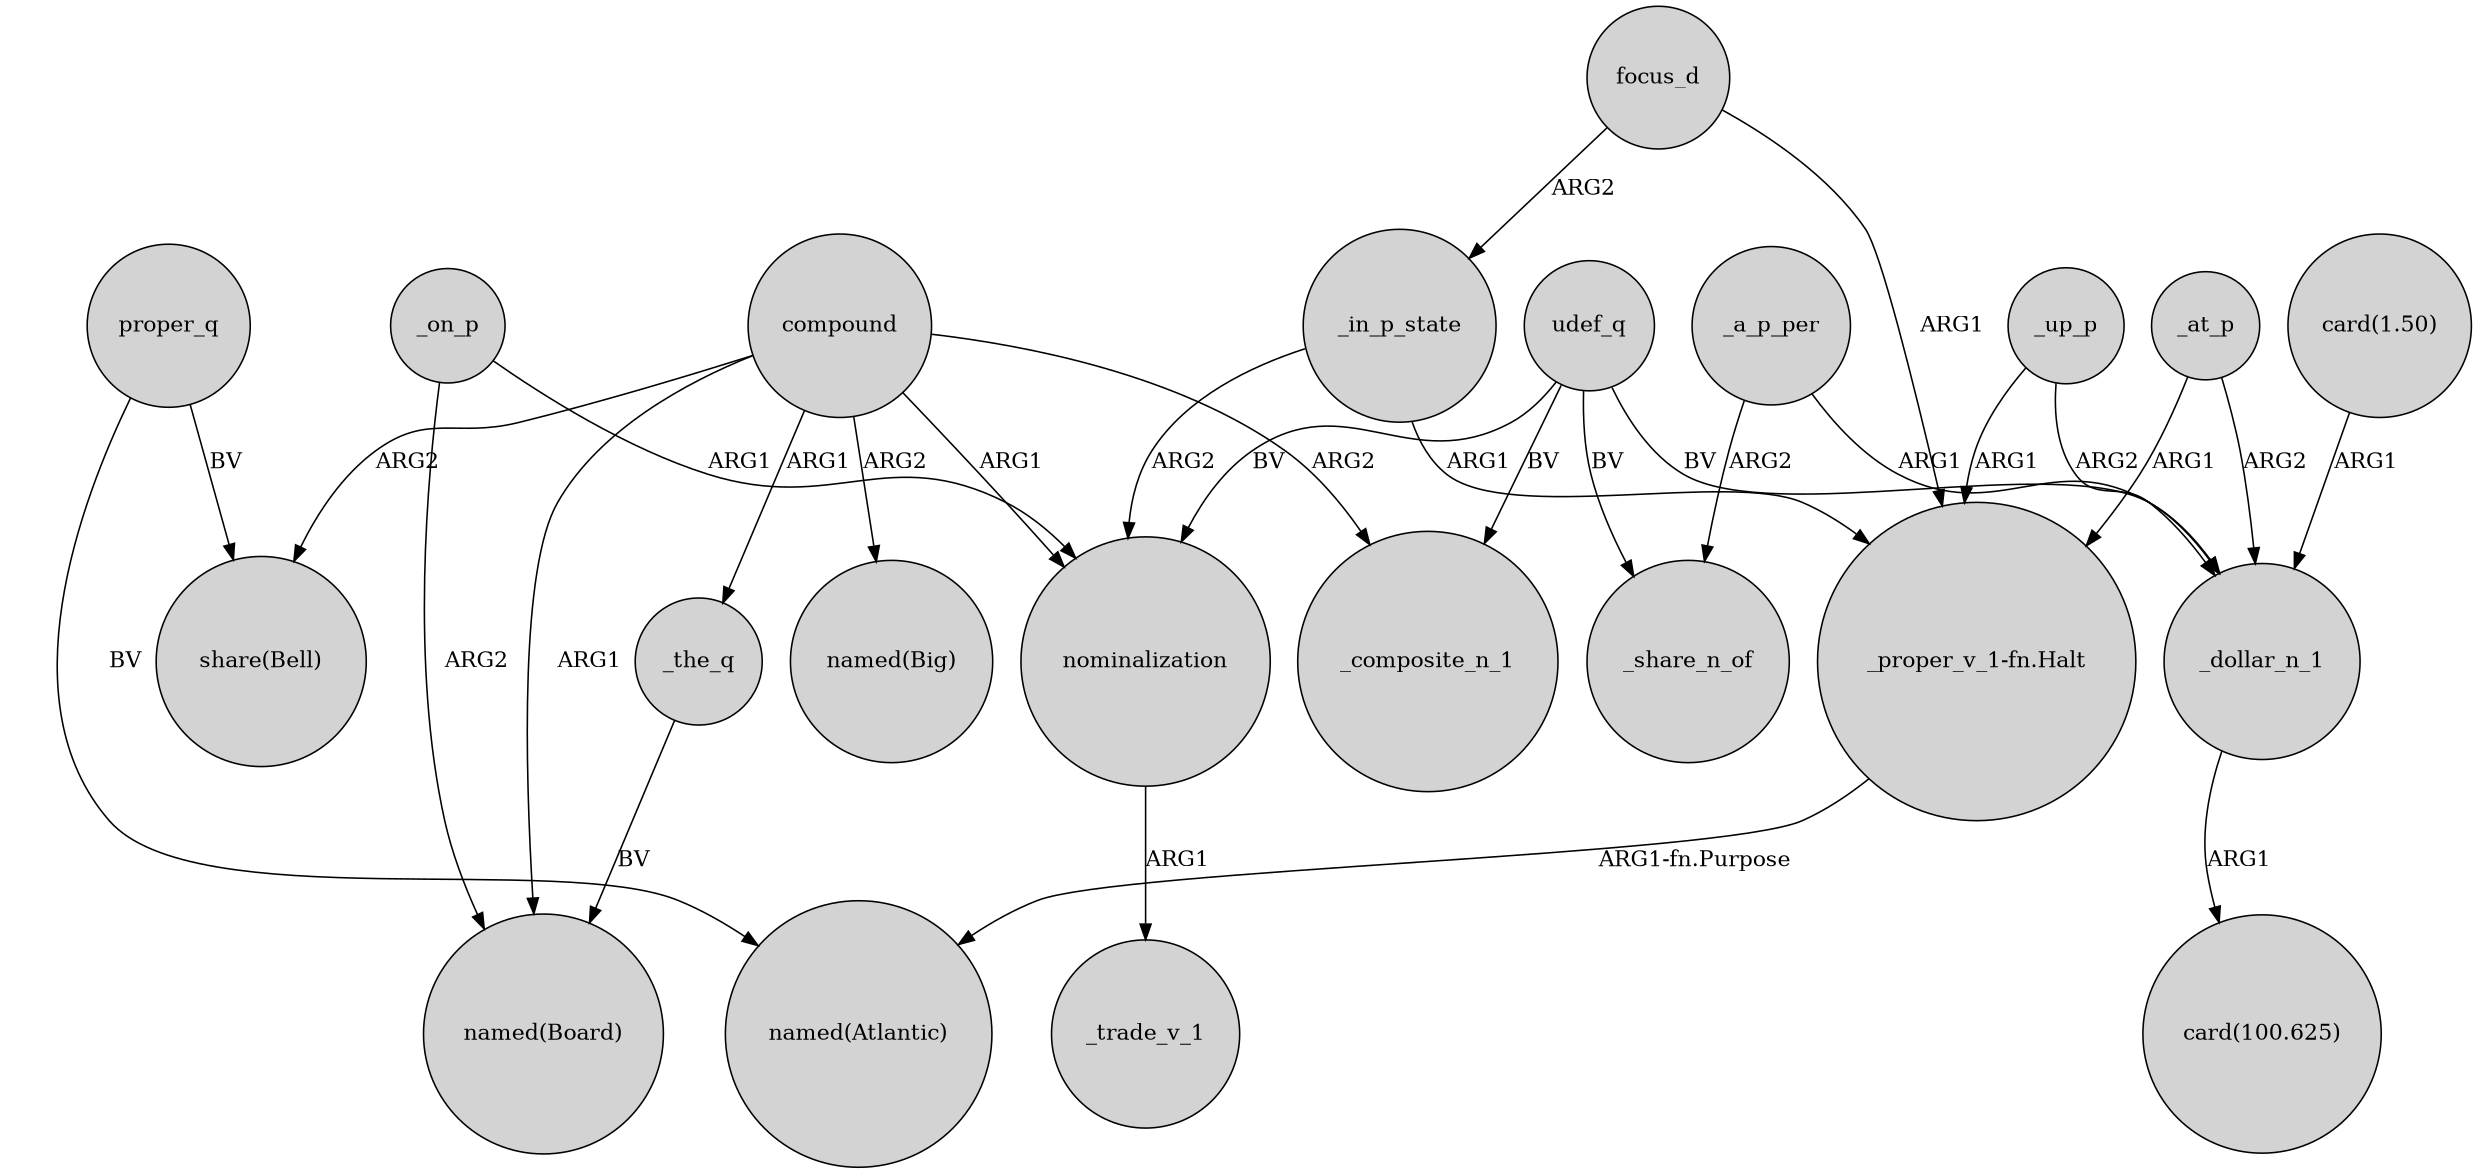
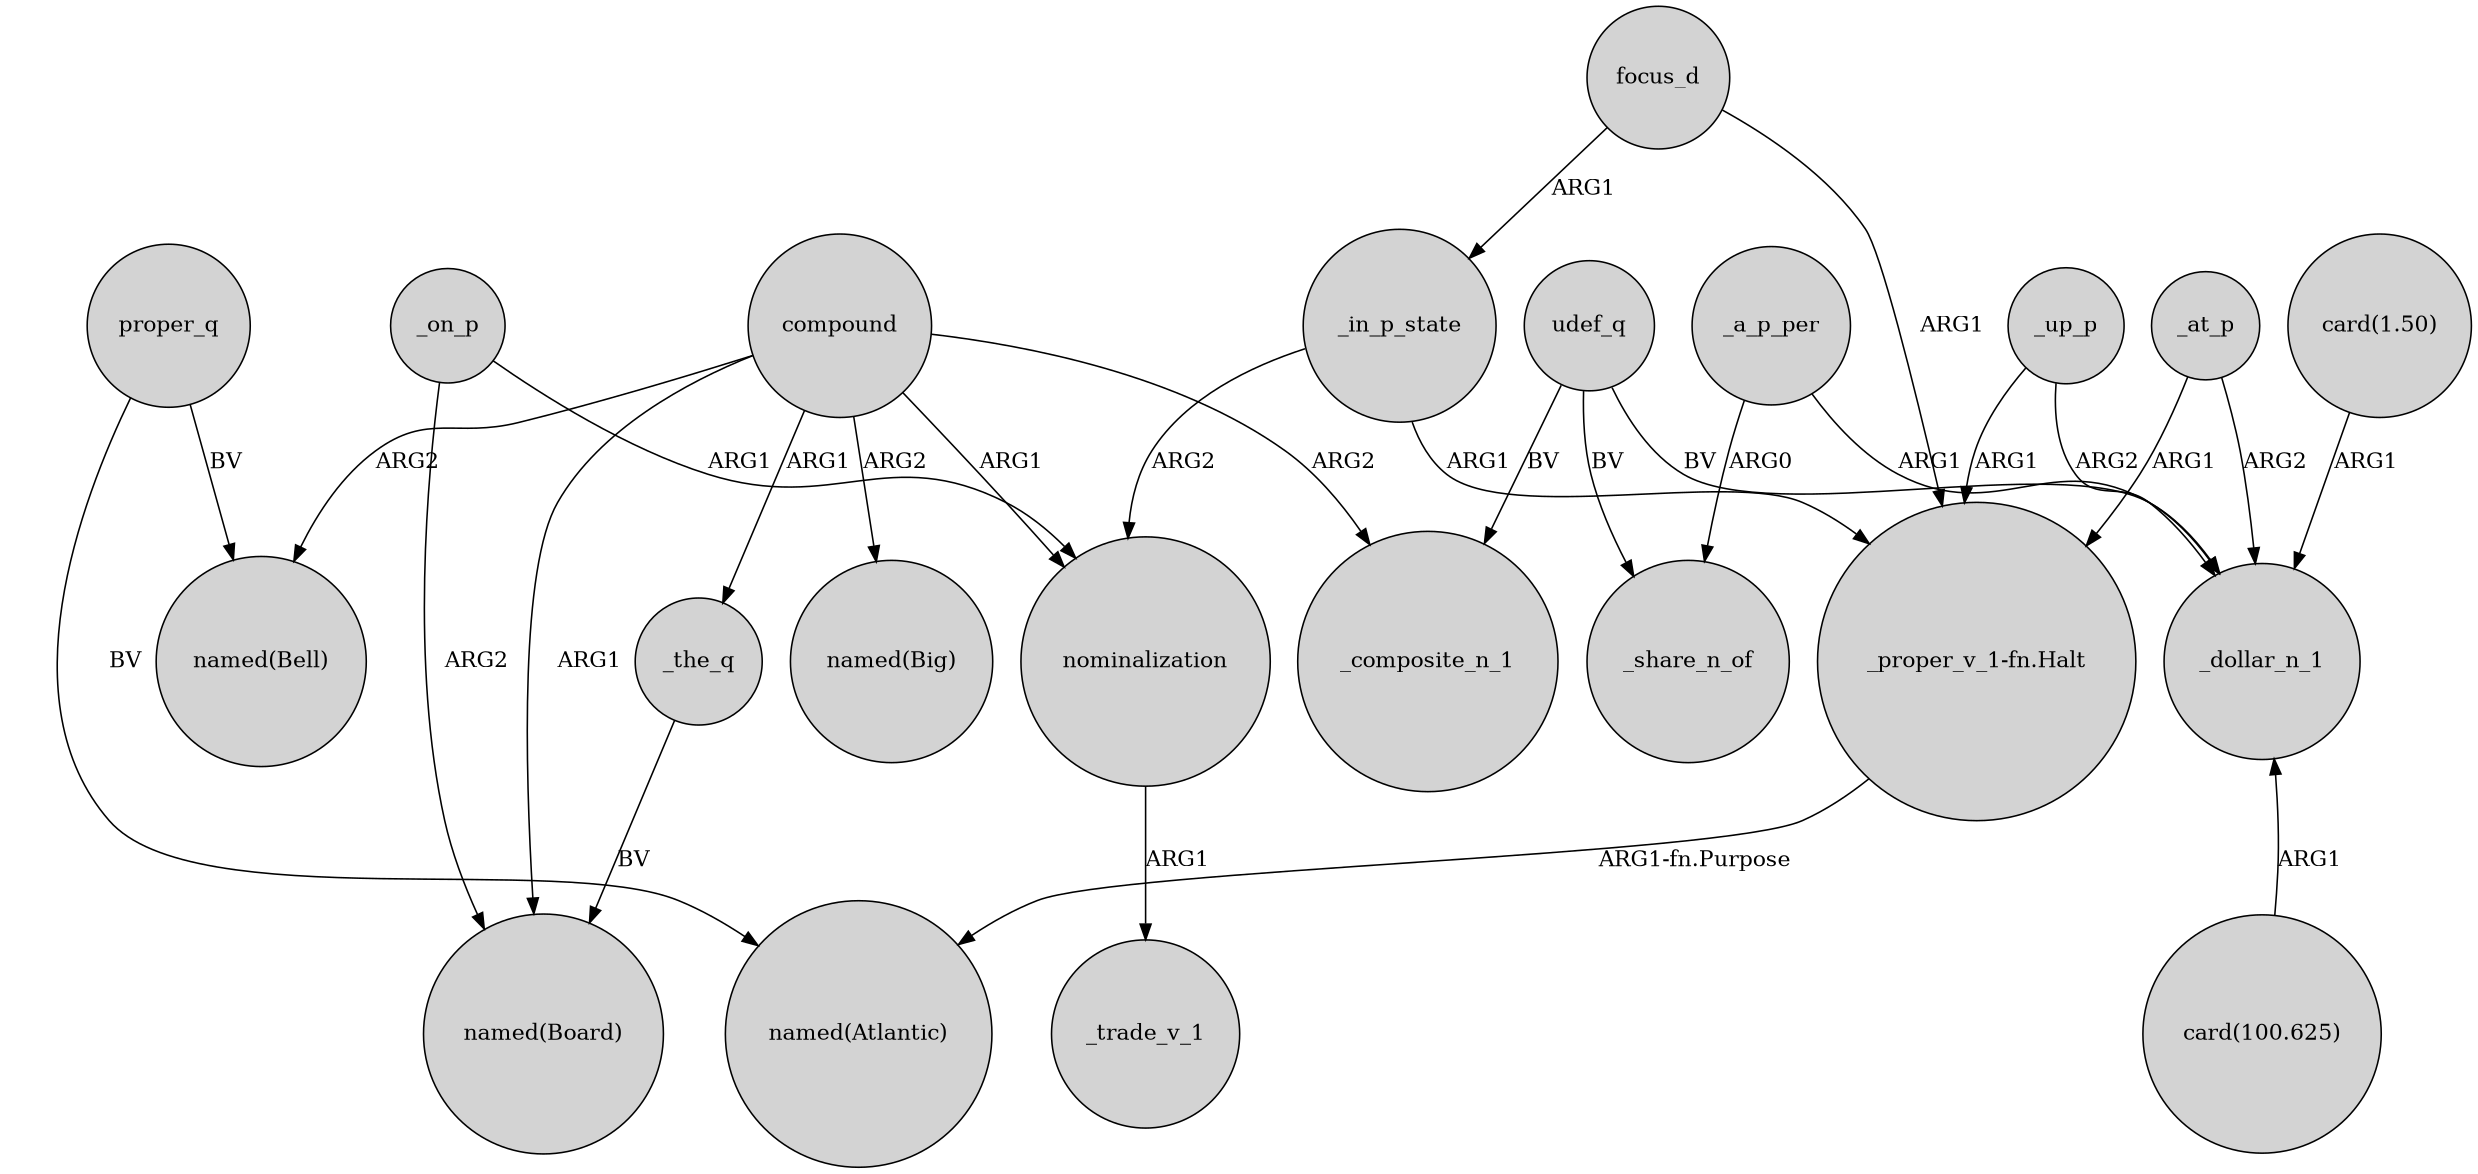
(1584, 189) -> (1584, 189)
(1361, 430) -> none
(1761, 463) -> (1761, 463)
(261, 662) -> (261, 662)
(2205, 829) -> (2278, 845)
